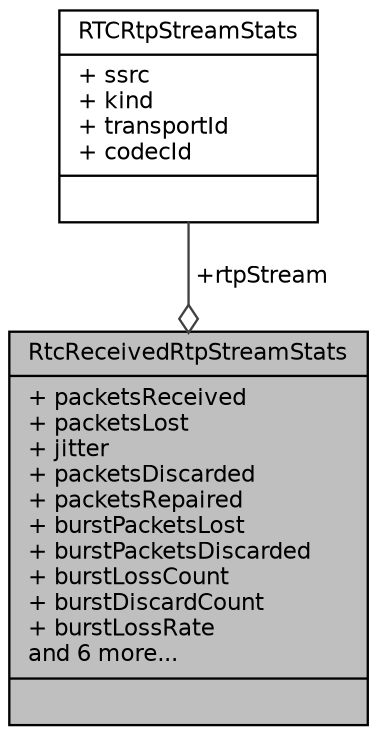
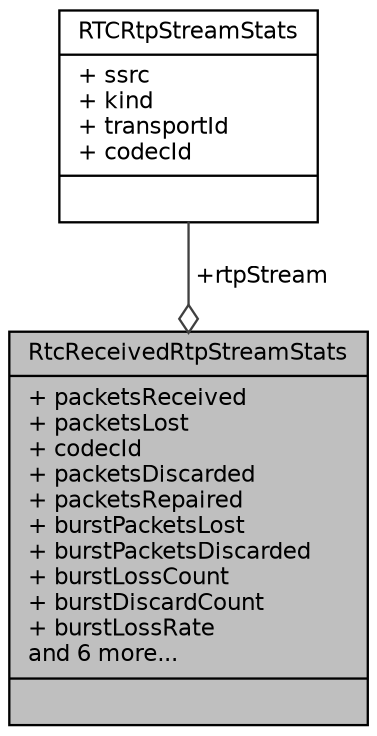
(69, 449) -> (85, 449)
